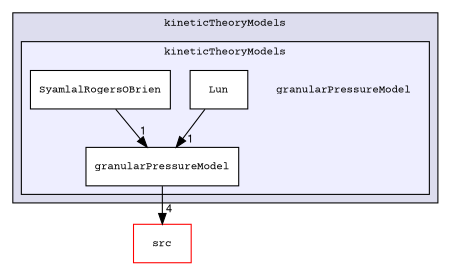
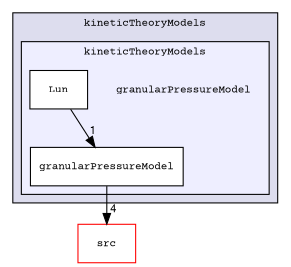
(100, 90) -> none
